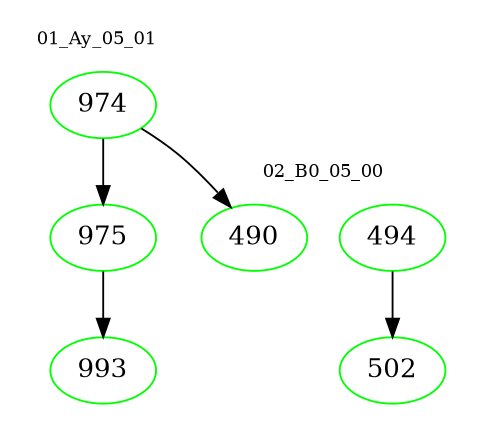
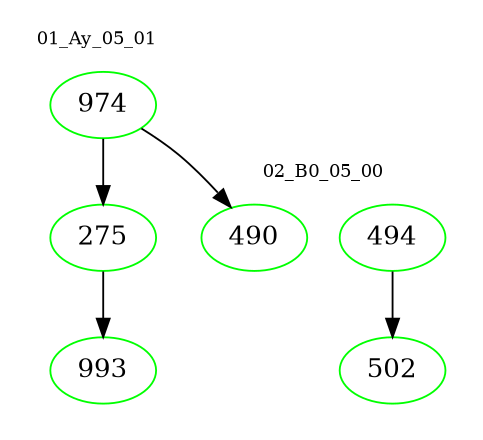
(103, 238) -> (103, 238)
